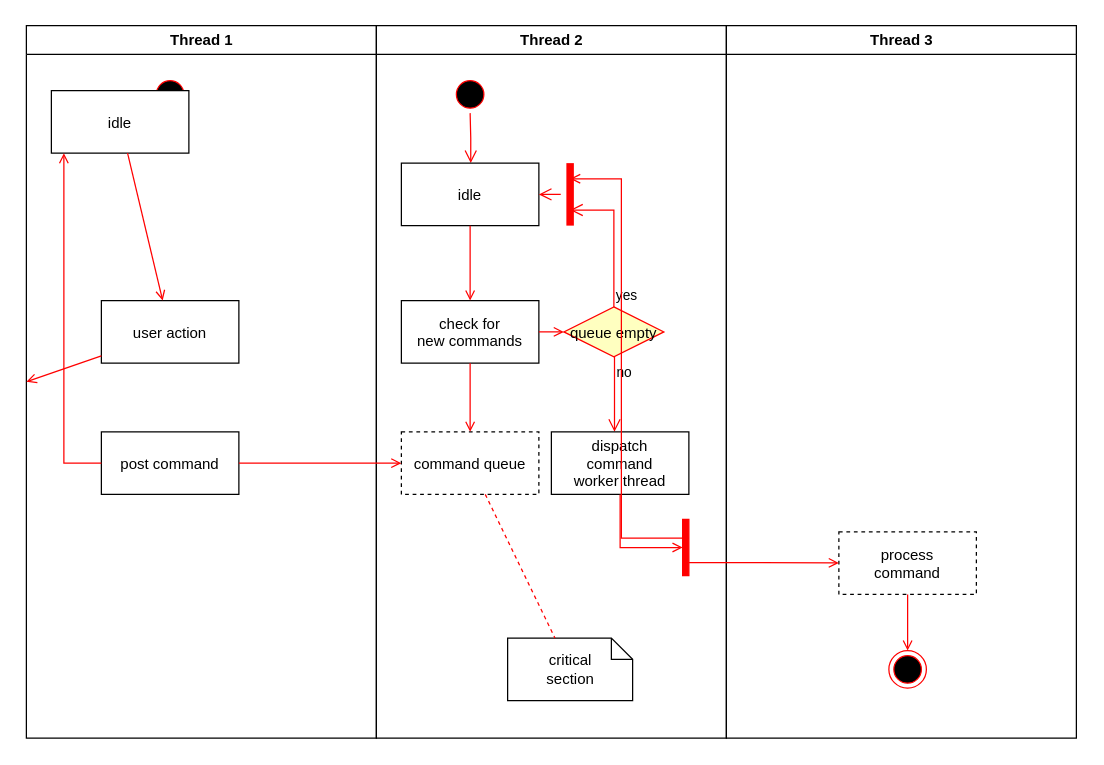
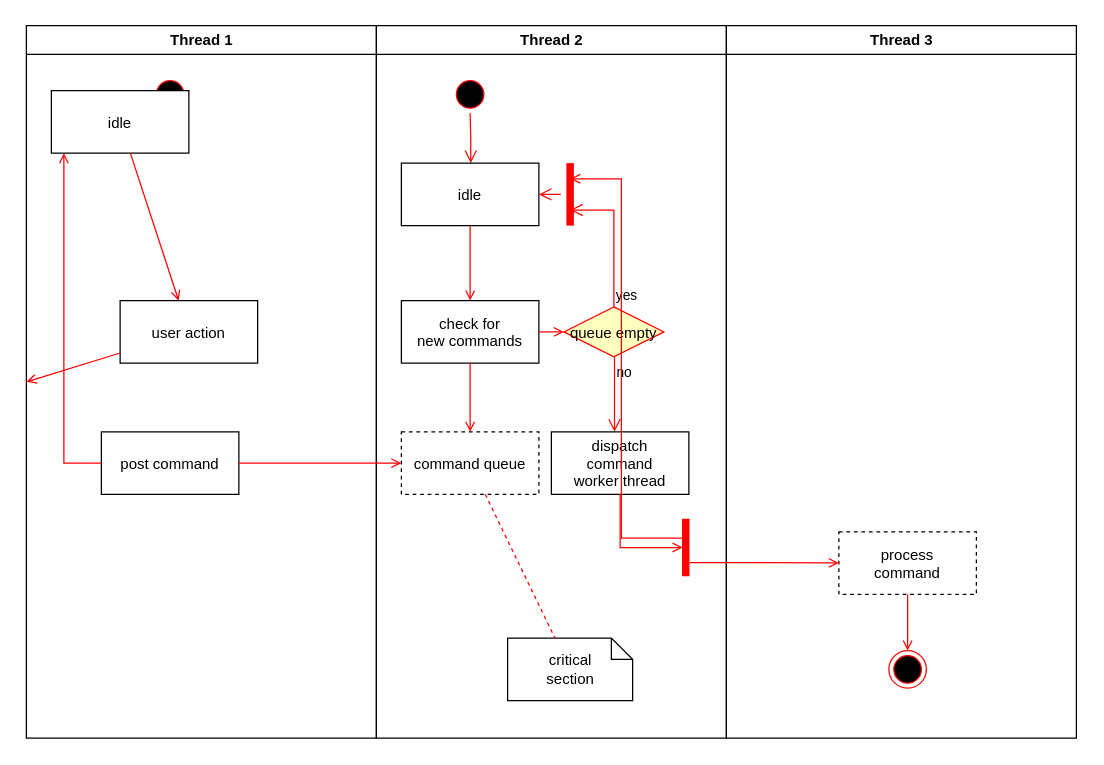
(170, 332) -> (189, 332)
